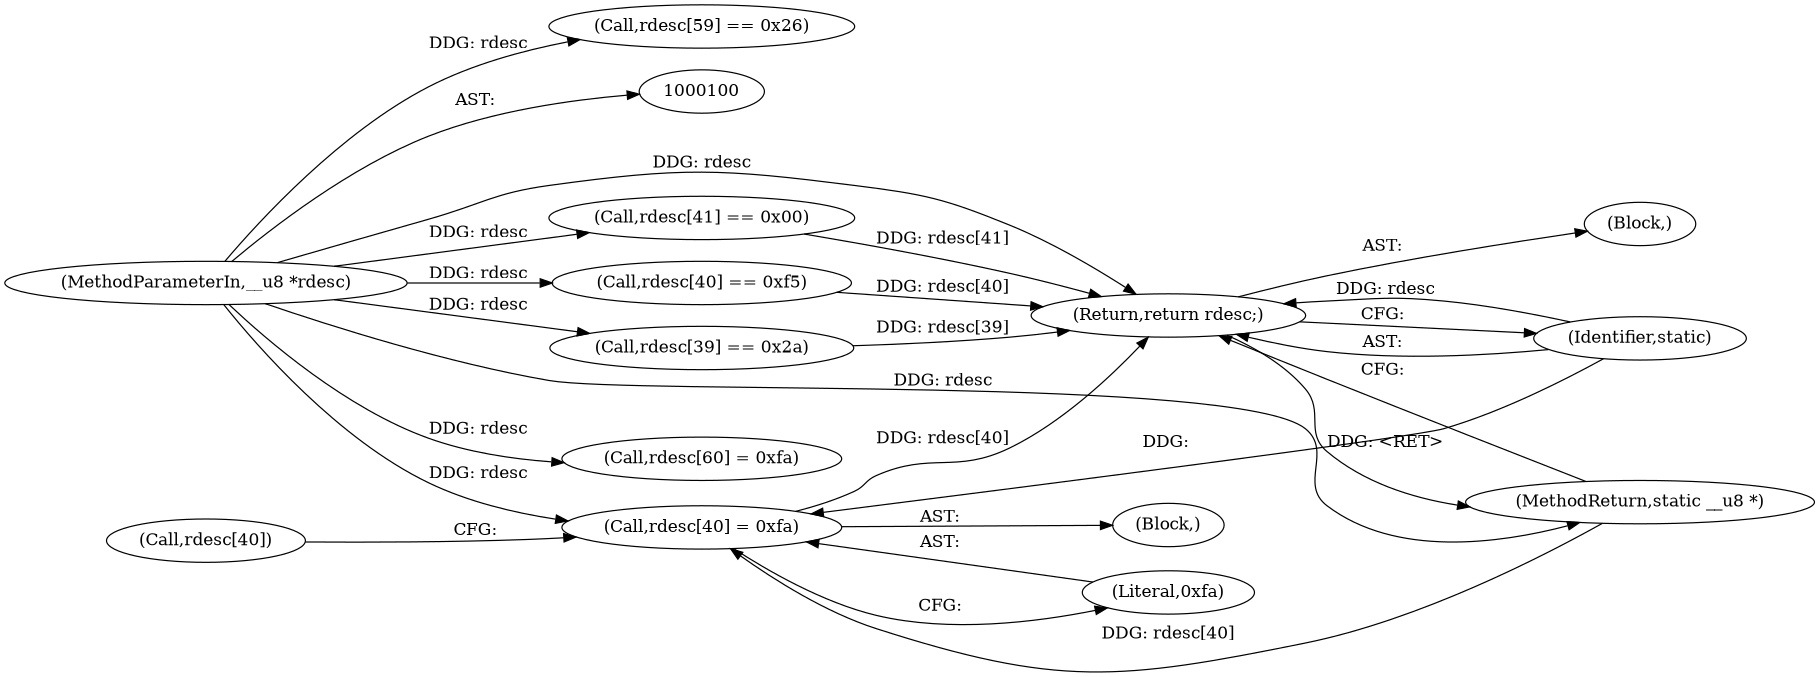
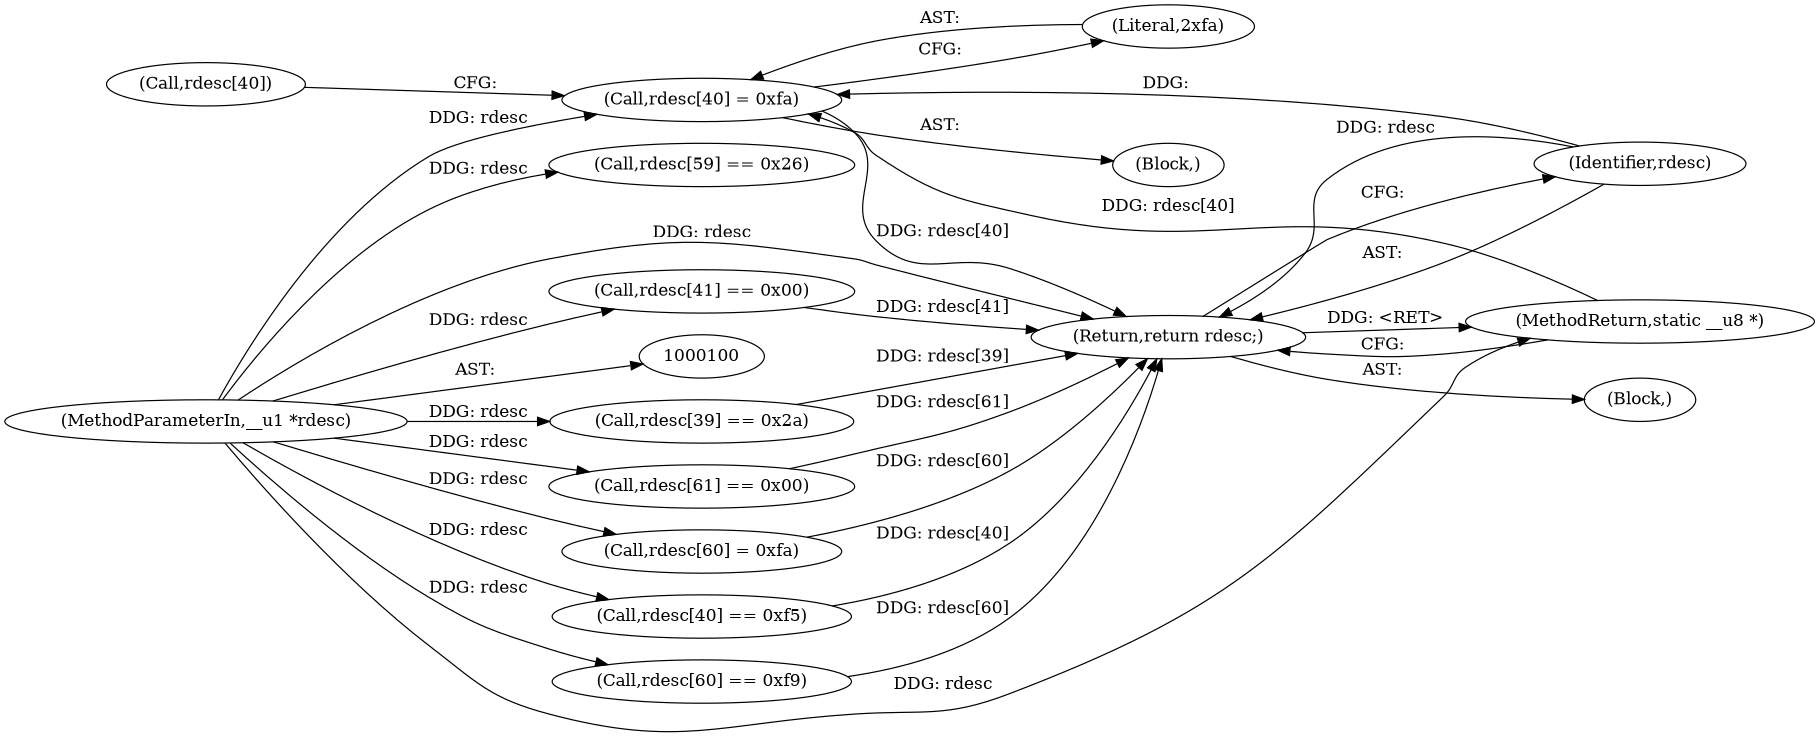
(206, 283) -> (206, 421)
(1640, 338) -> (1640, 164)
none -> (988, 482)
none -> (702, 486)
(1168, 592) -> (1168, 26)
none -> (702, 682)
